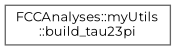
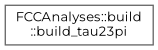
(88, 25) -> (79, 25)
